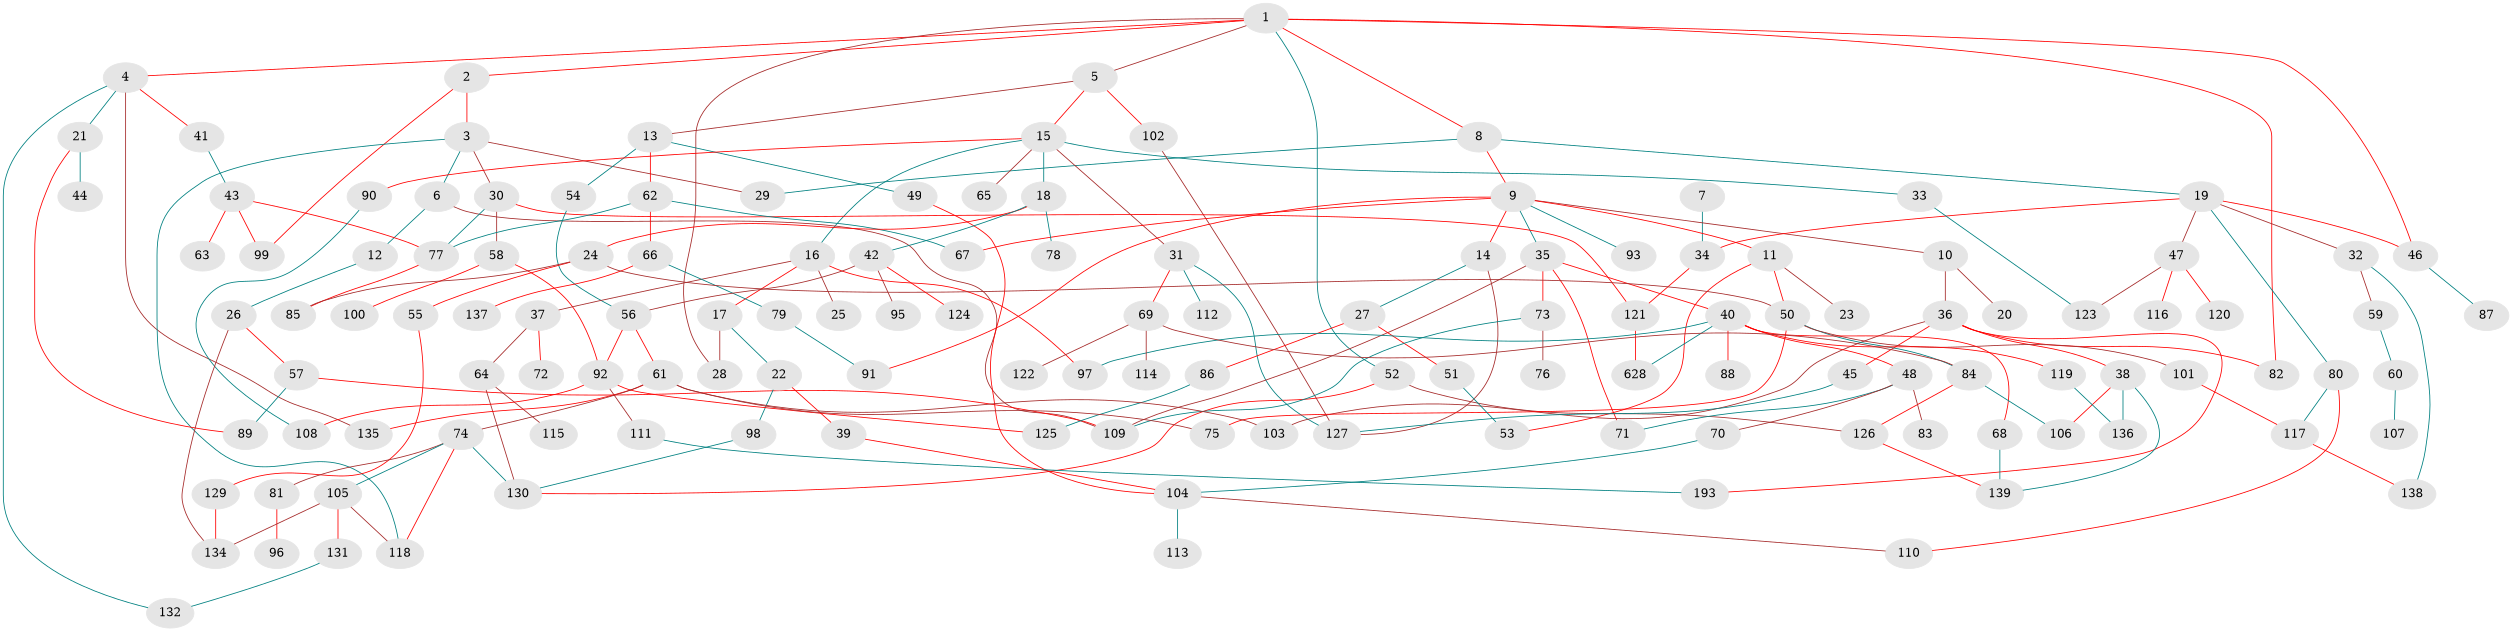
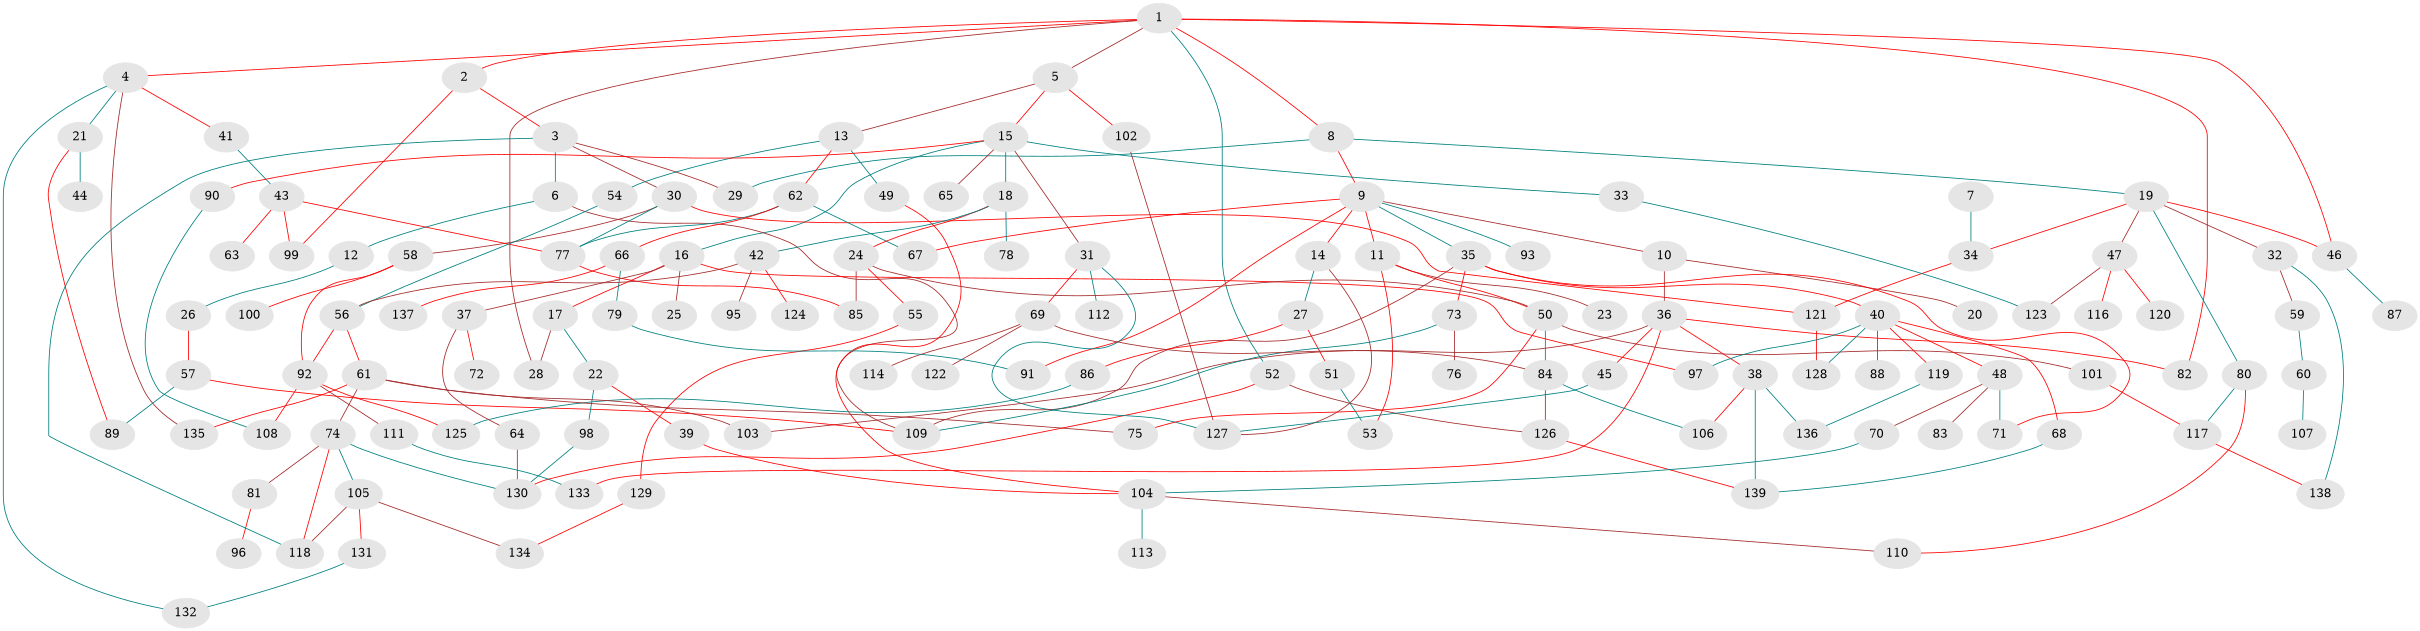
(1635, 375) -> (1816, 375)
(554, 435) -> none
(192, 441) -> none
(1705, 494) -> (579, 494)
